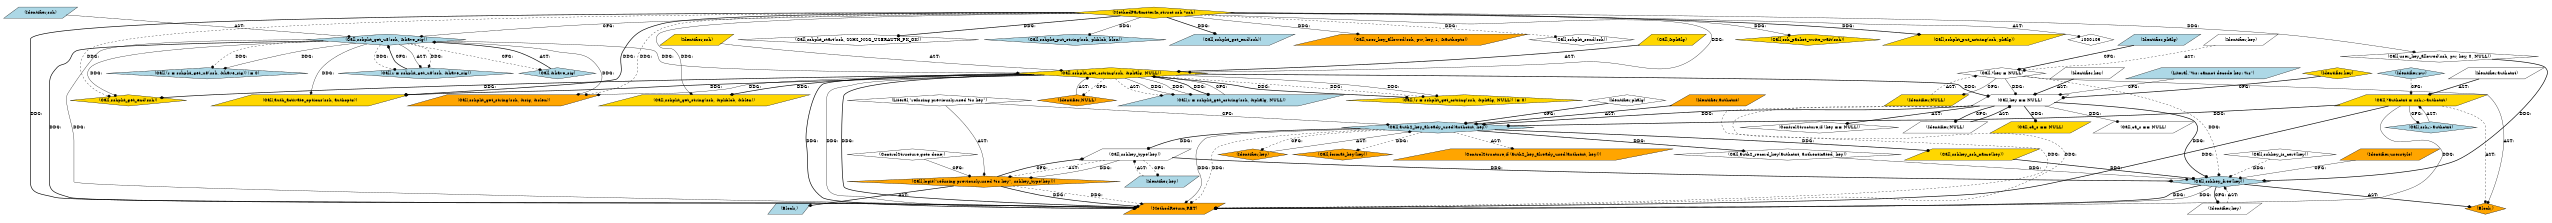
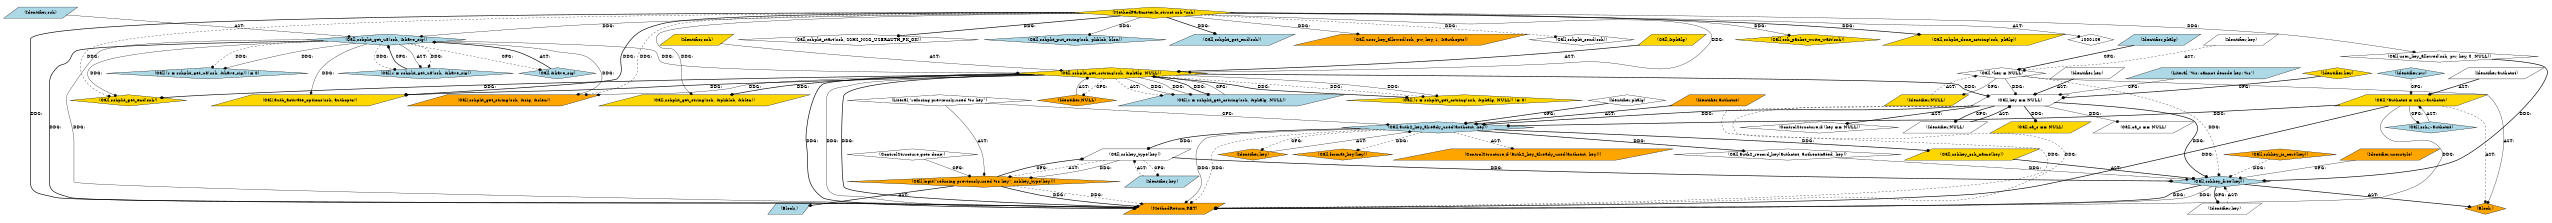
(609, 26) -> (609, 26)
(1974, 40) -> (1974, 40)
(2280, 155) -> (2280, 155)
(2117, 168) -> (2117, 168)
